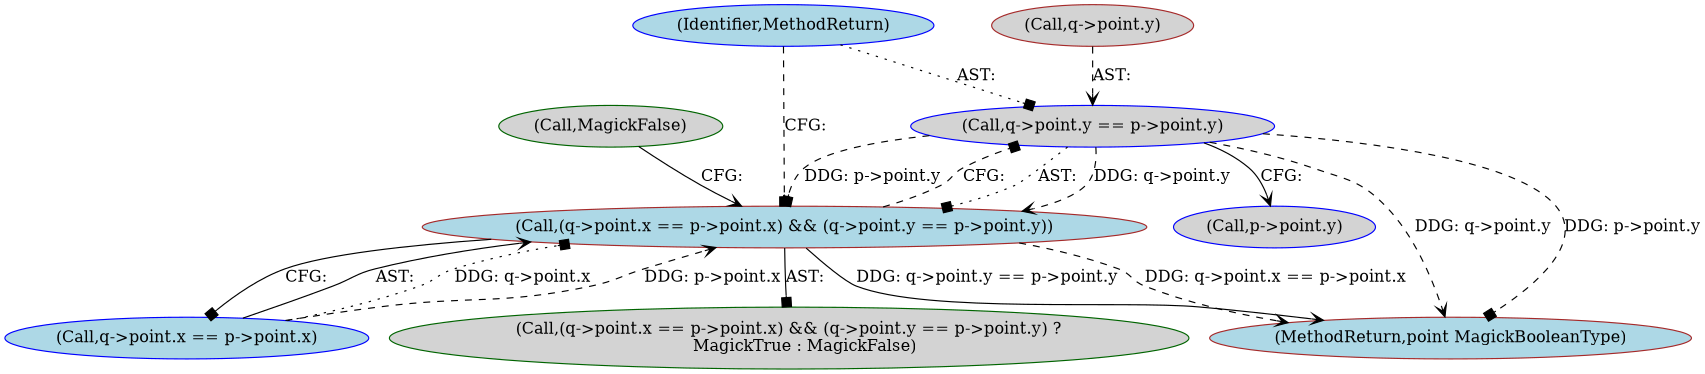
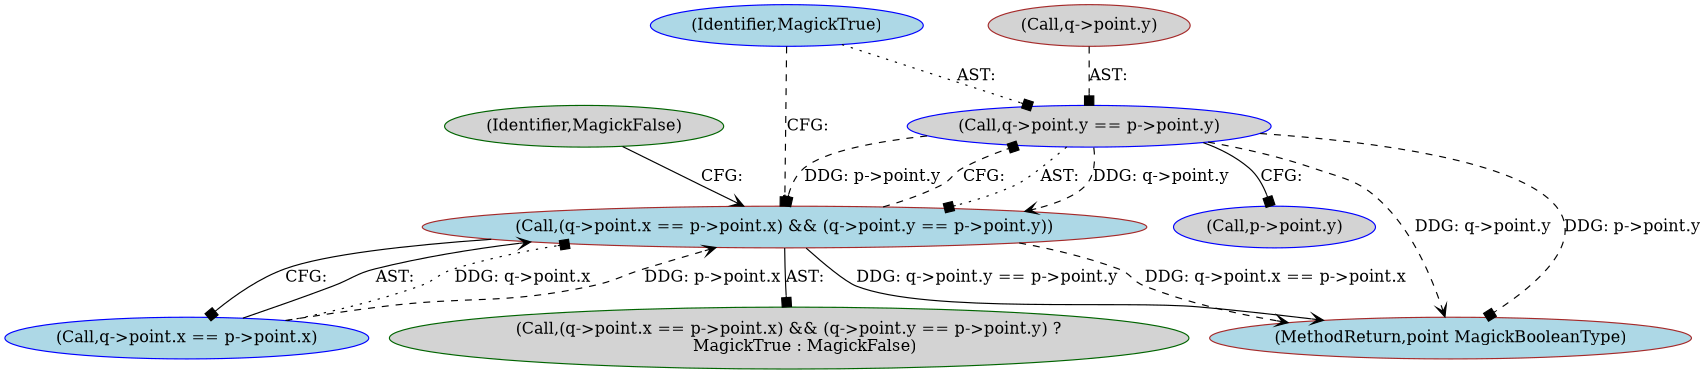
(783, 25) -> (787, 25)
(1093, 70) -> (1089, 70)
(611, 126) -> (584, 126)
(1241, 162) -> (1241, 162)
